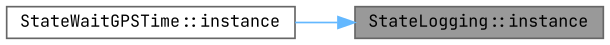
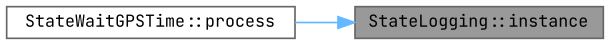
(151, 22) -> (151, 22)
